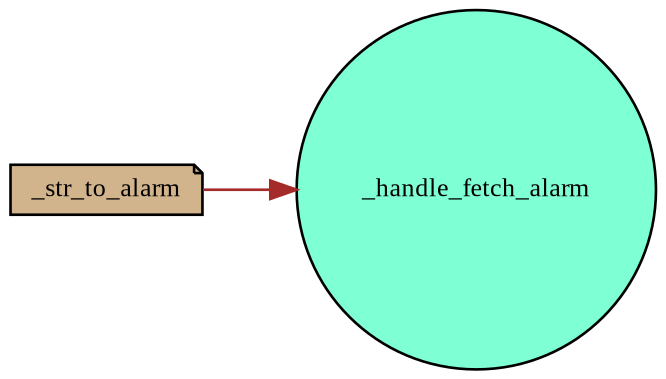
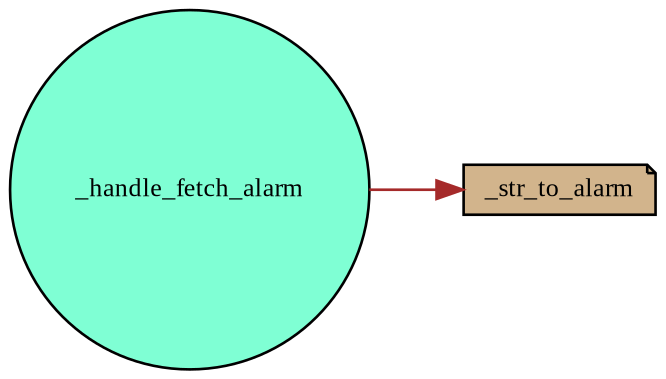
(237, 190) -> (403, 190)
